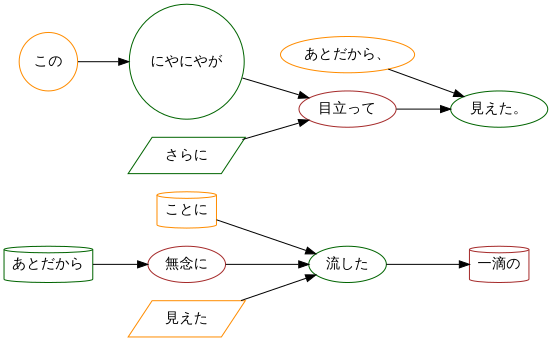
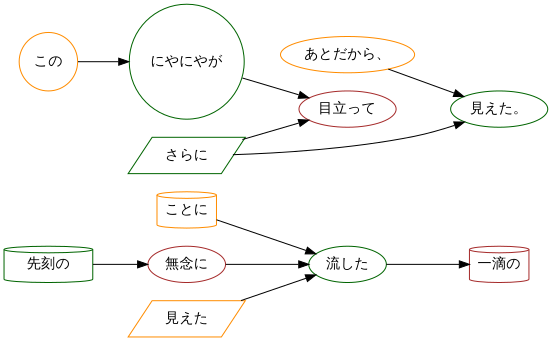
(418, 109) -> (345, 147)
(48, 264) -> (48, 264)
